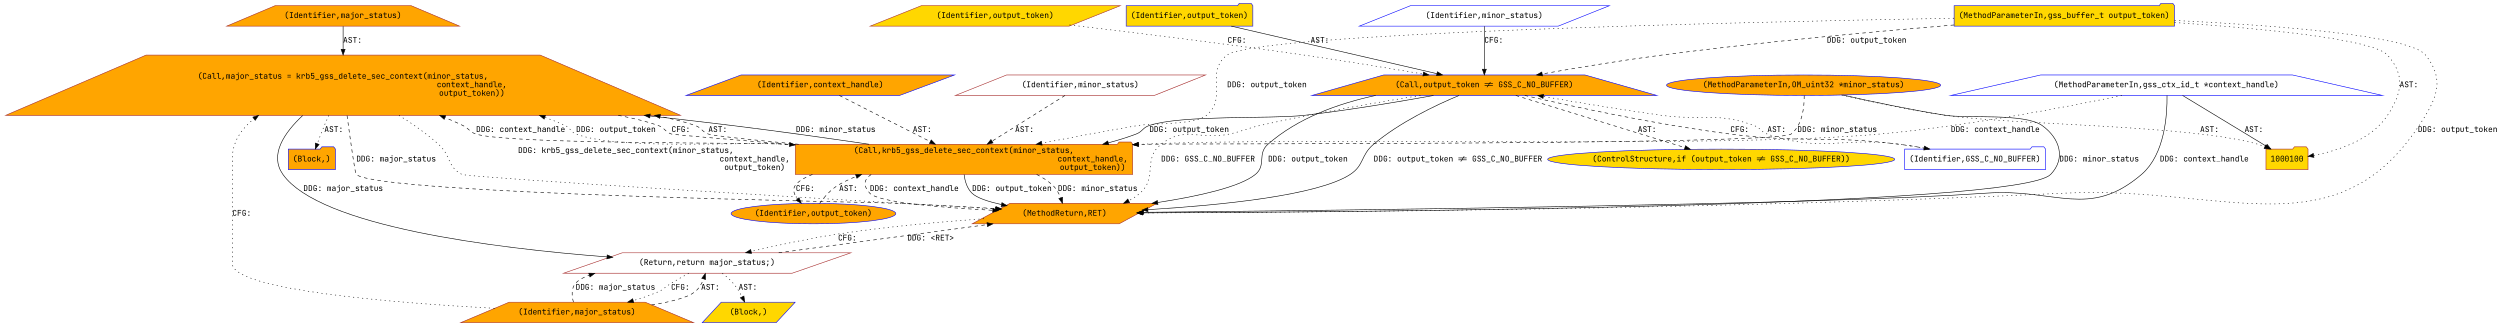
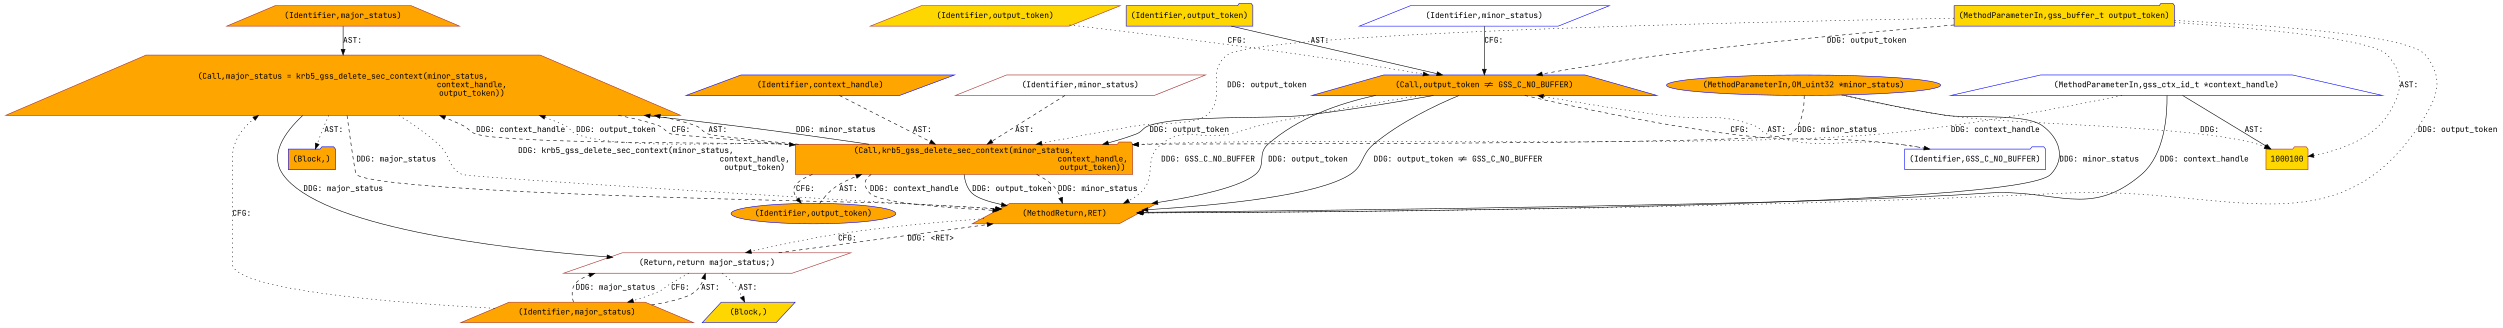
(2212, 130) -> (2212, 130)
(1721, 159) -> none
